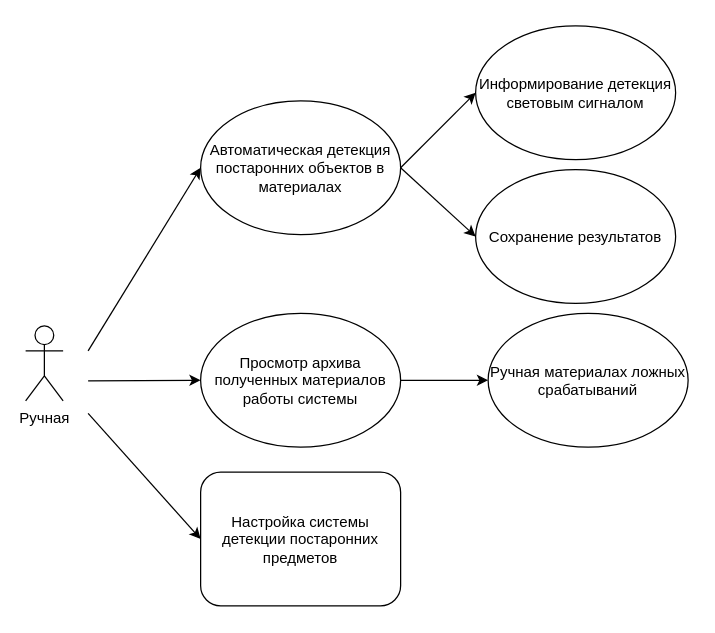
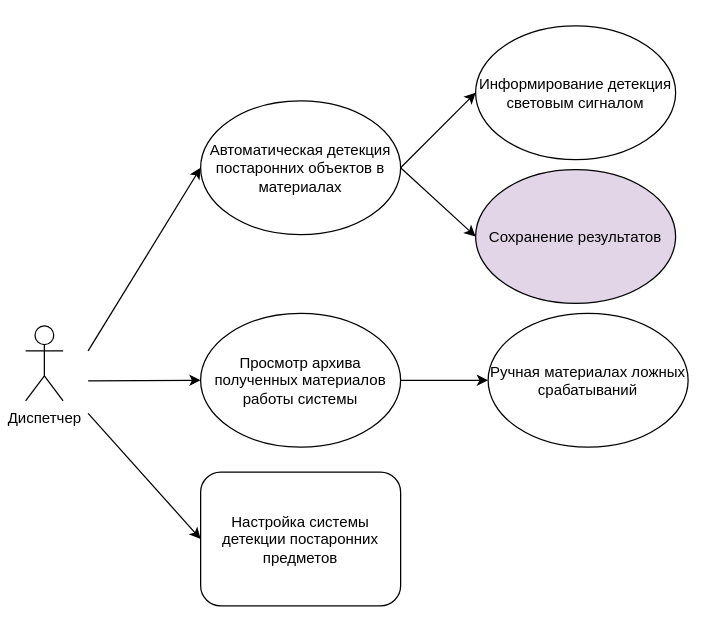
(576, 236) -> (576, 236)
(45, 418) -> (45, 418)
